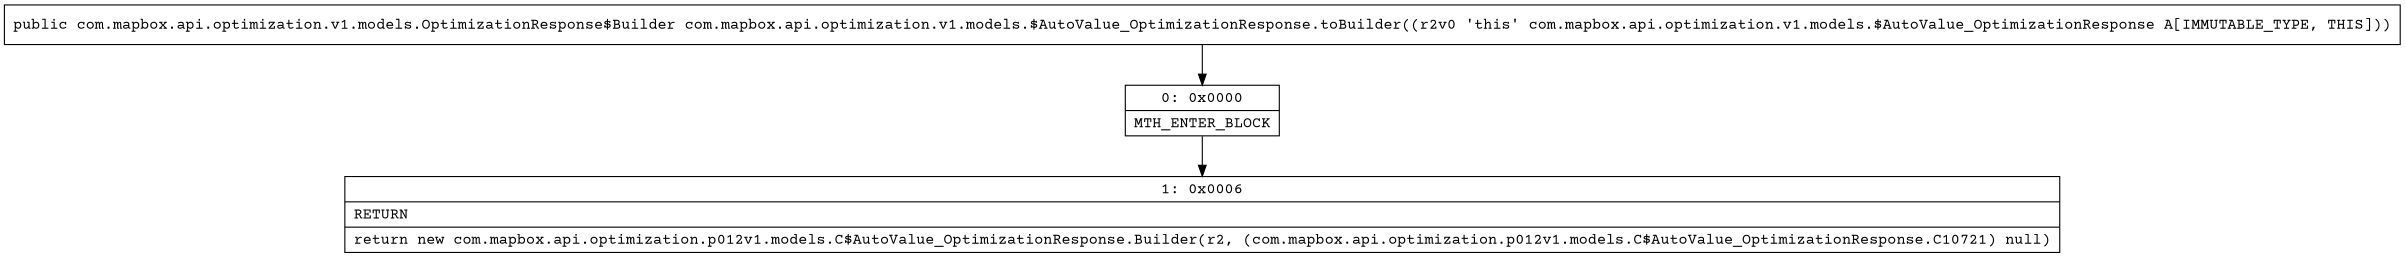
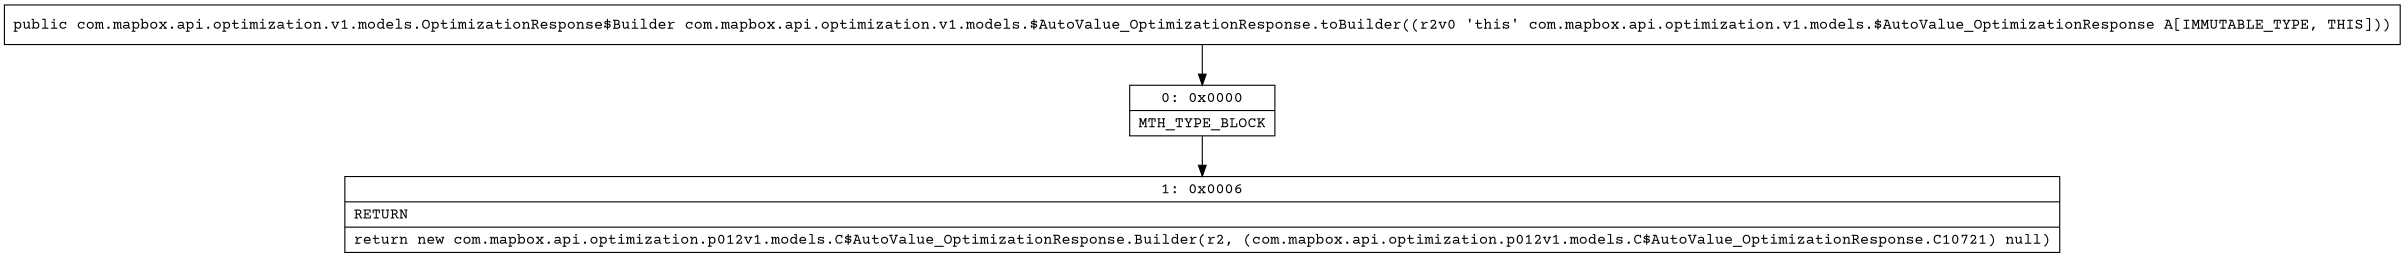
(1202, 123) -> (1202, 123)
